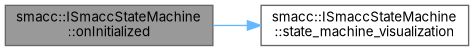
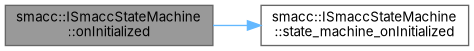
(365, 25) -> (365, 25)
